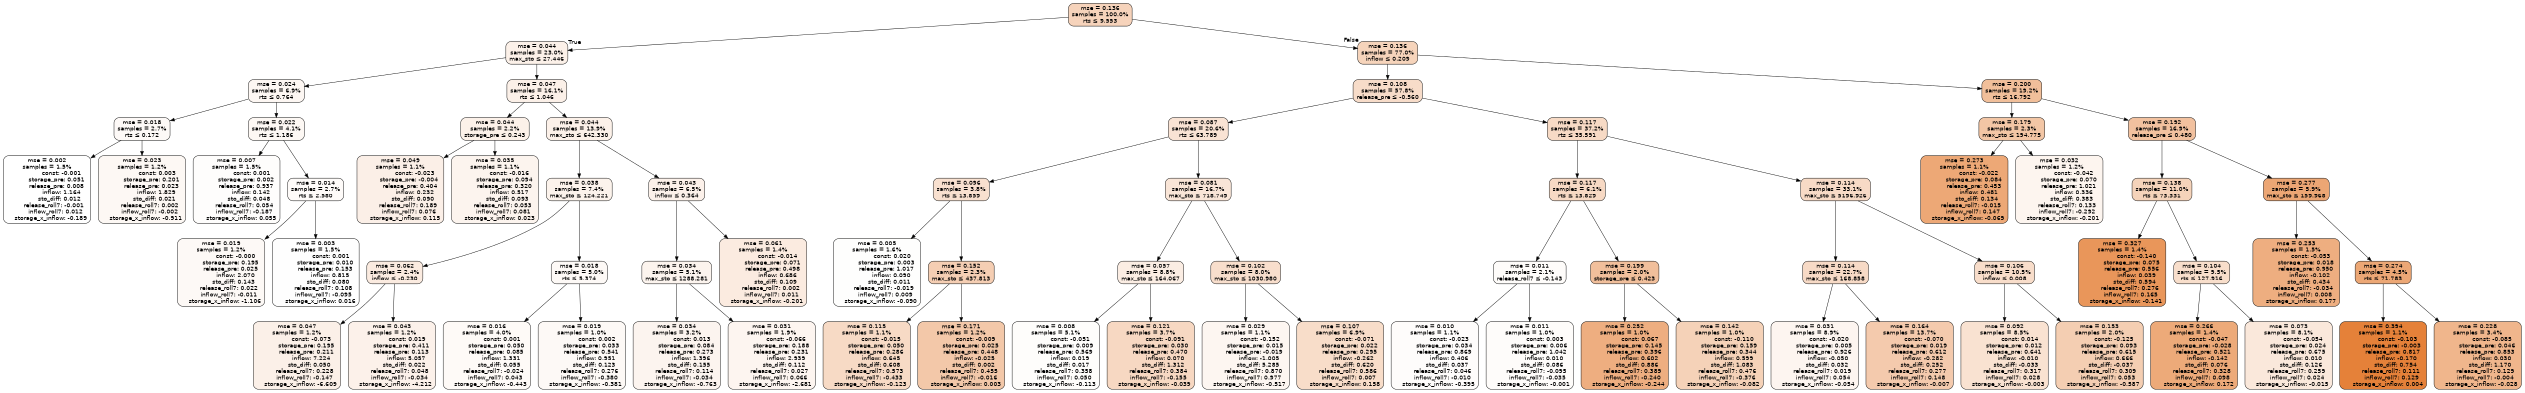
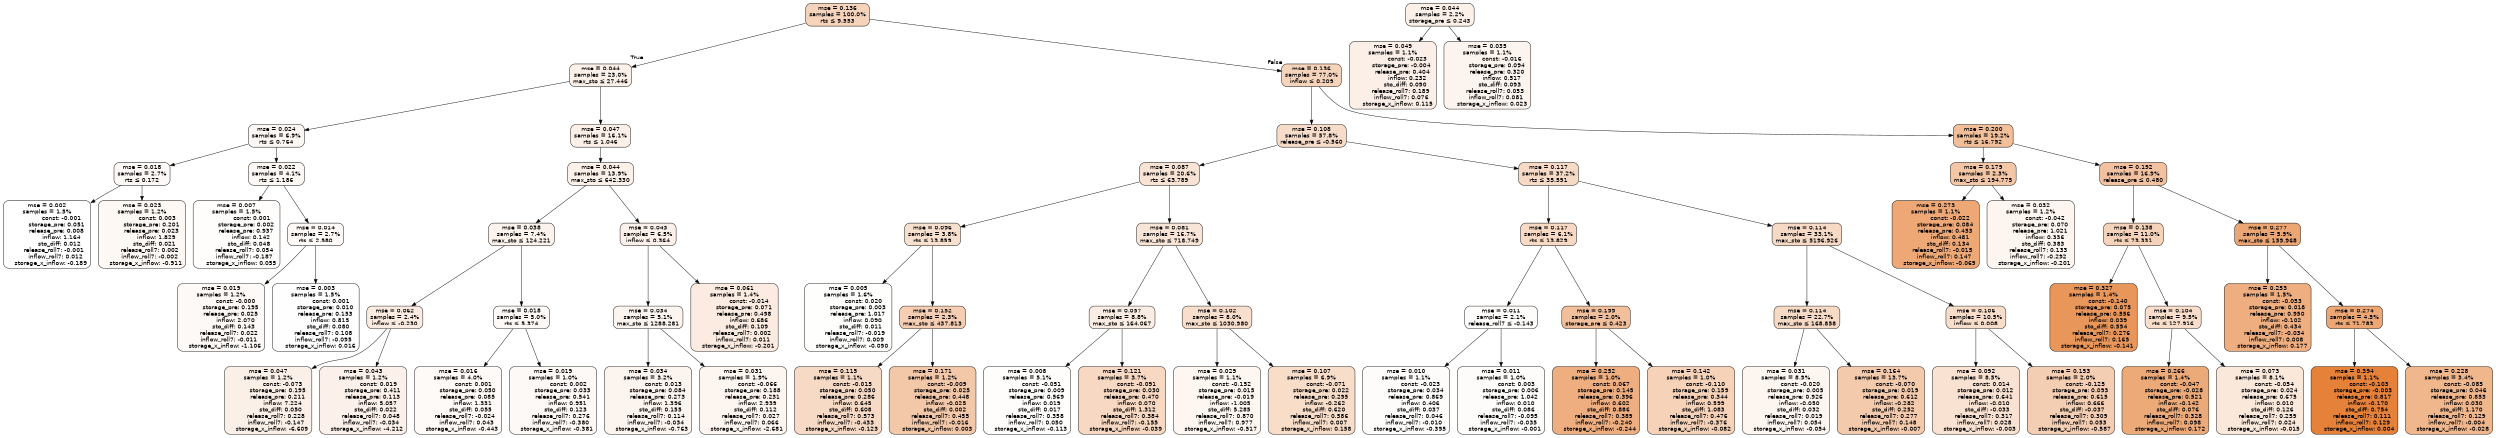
(518, 108) -> none
